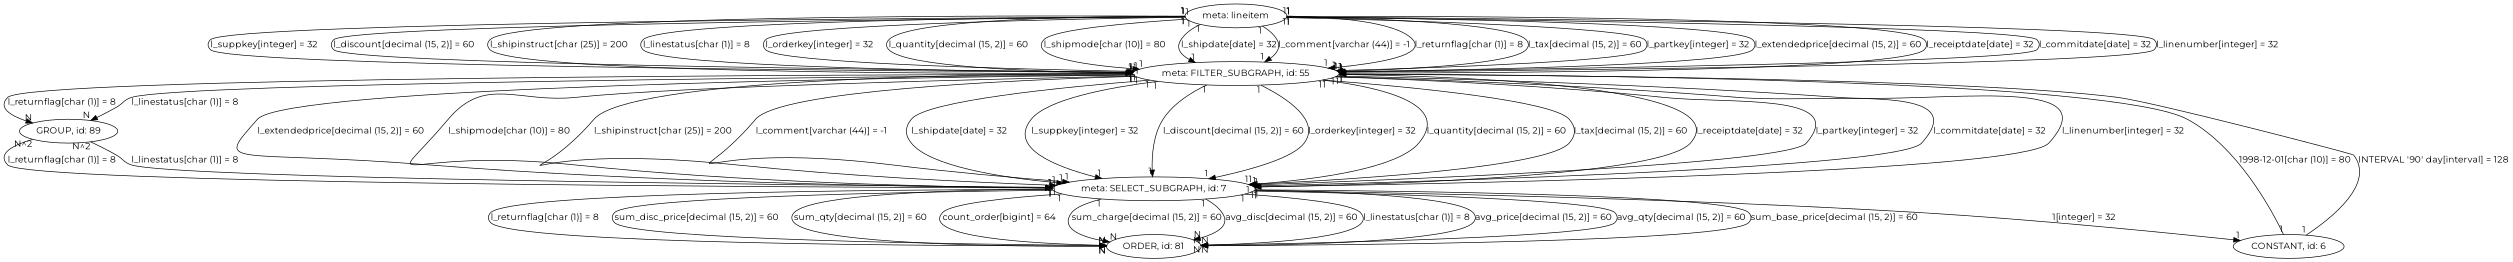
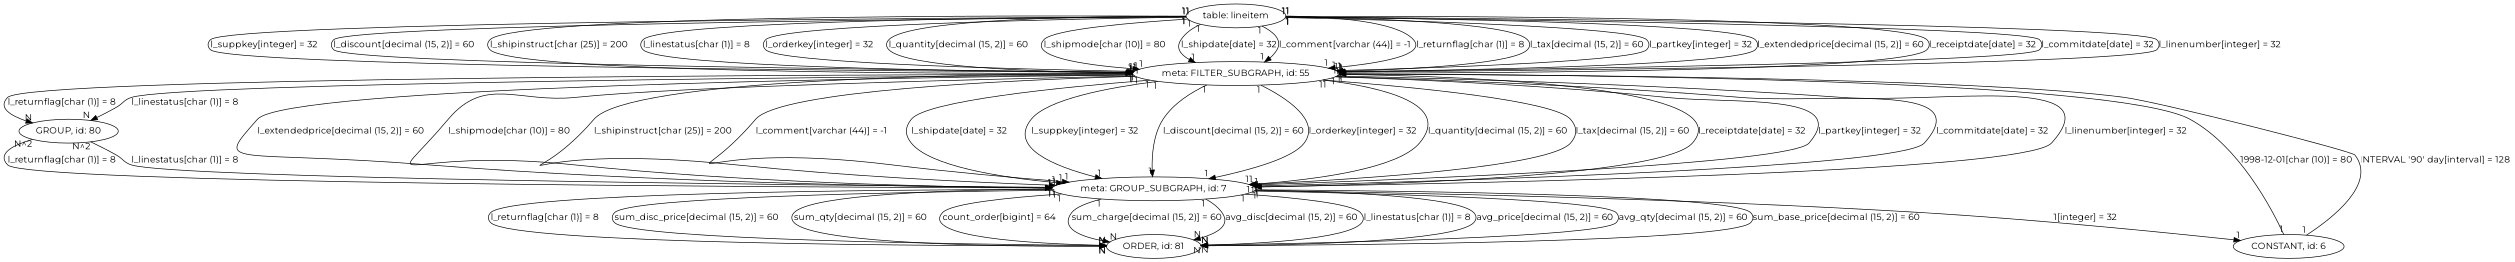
(1236, 16) -> (1236, 16)
(69, 131) -> (69, 131)
(1154, 189) -> (1154, 189)
